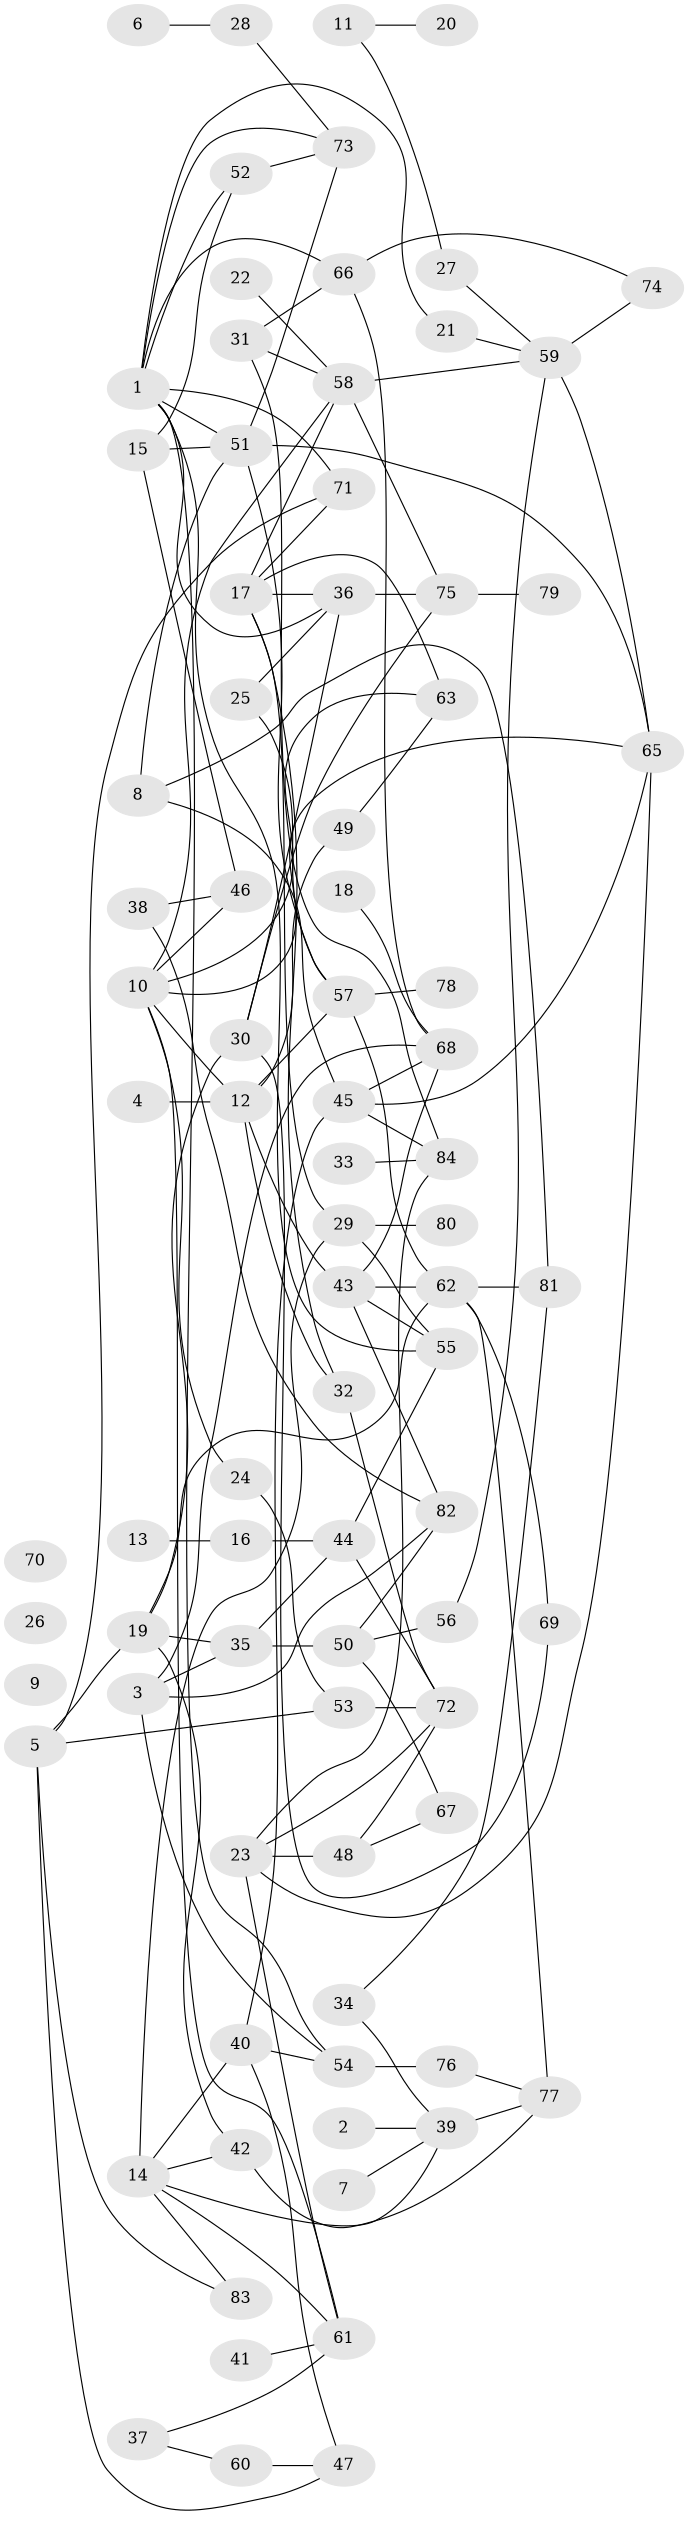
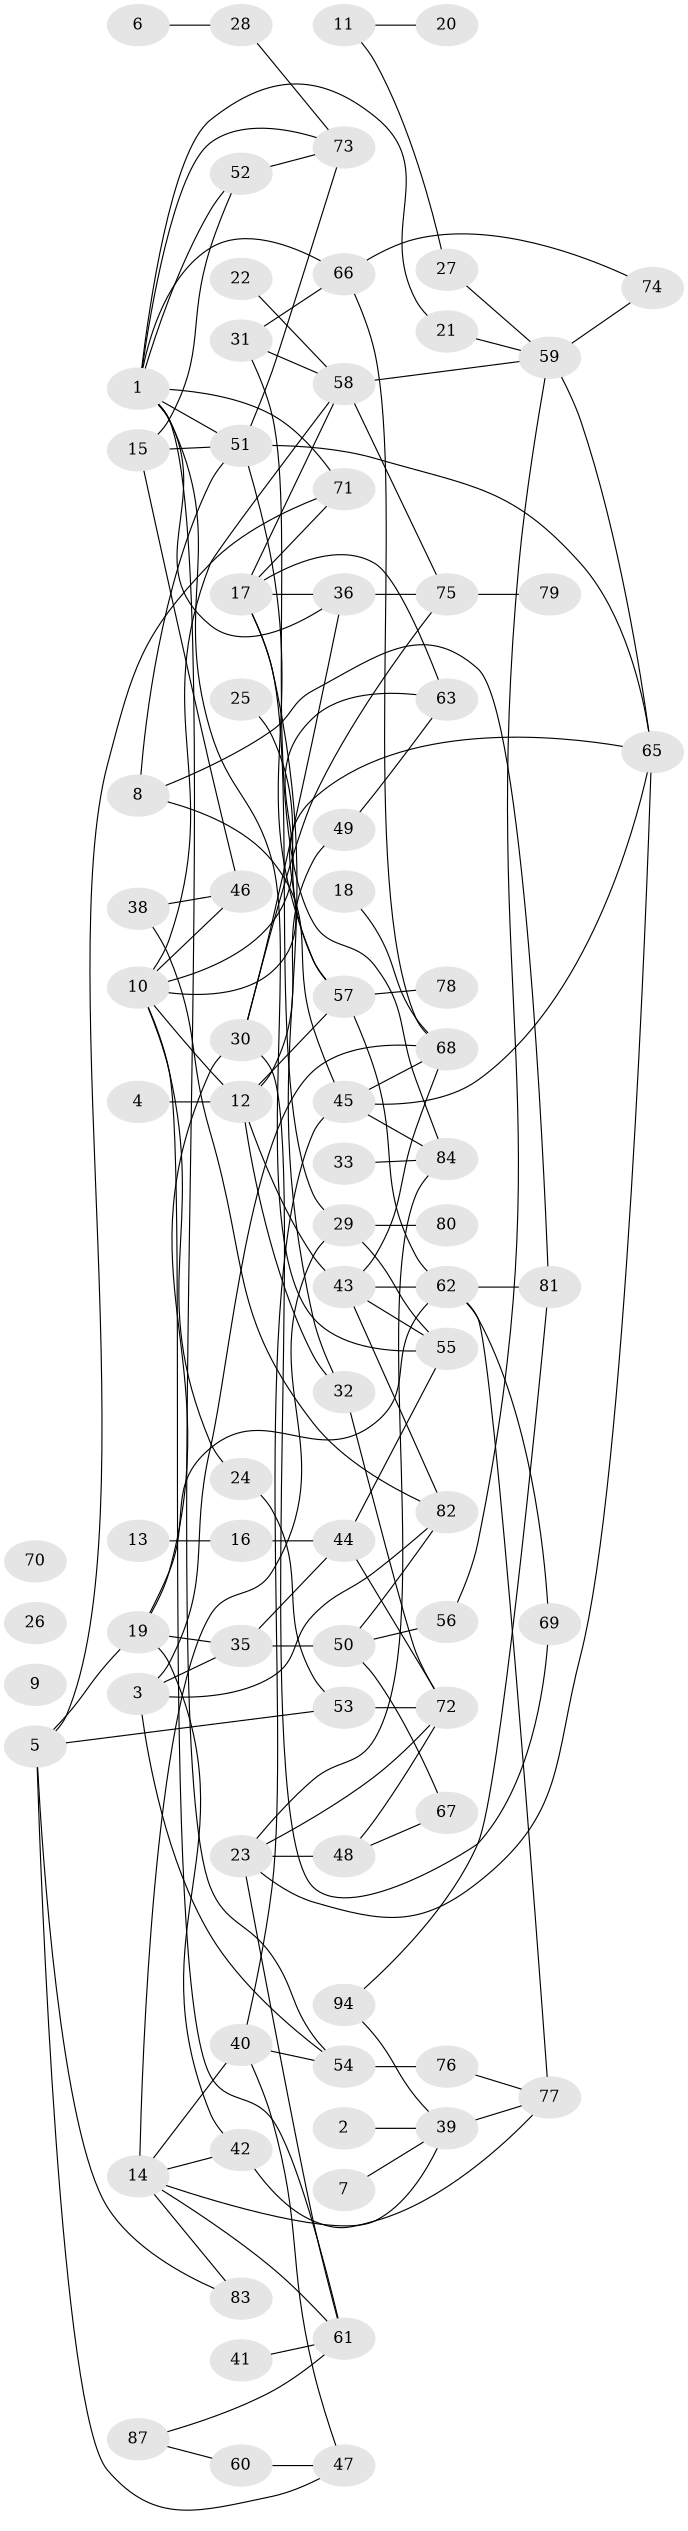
(293, 647) -> none
(344, 2005) -> (344, 2005)
(138, 2439) -> (138, 2439)
